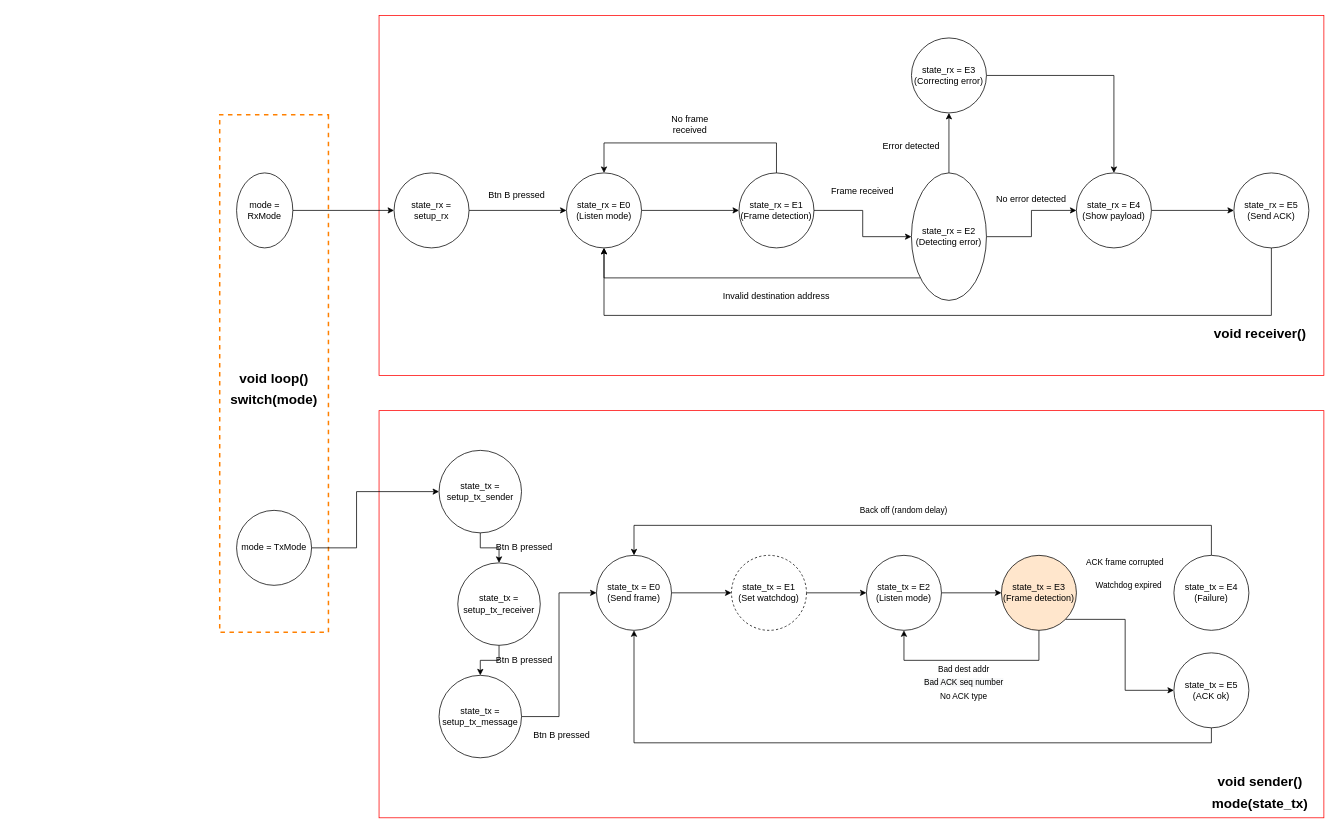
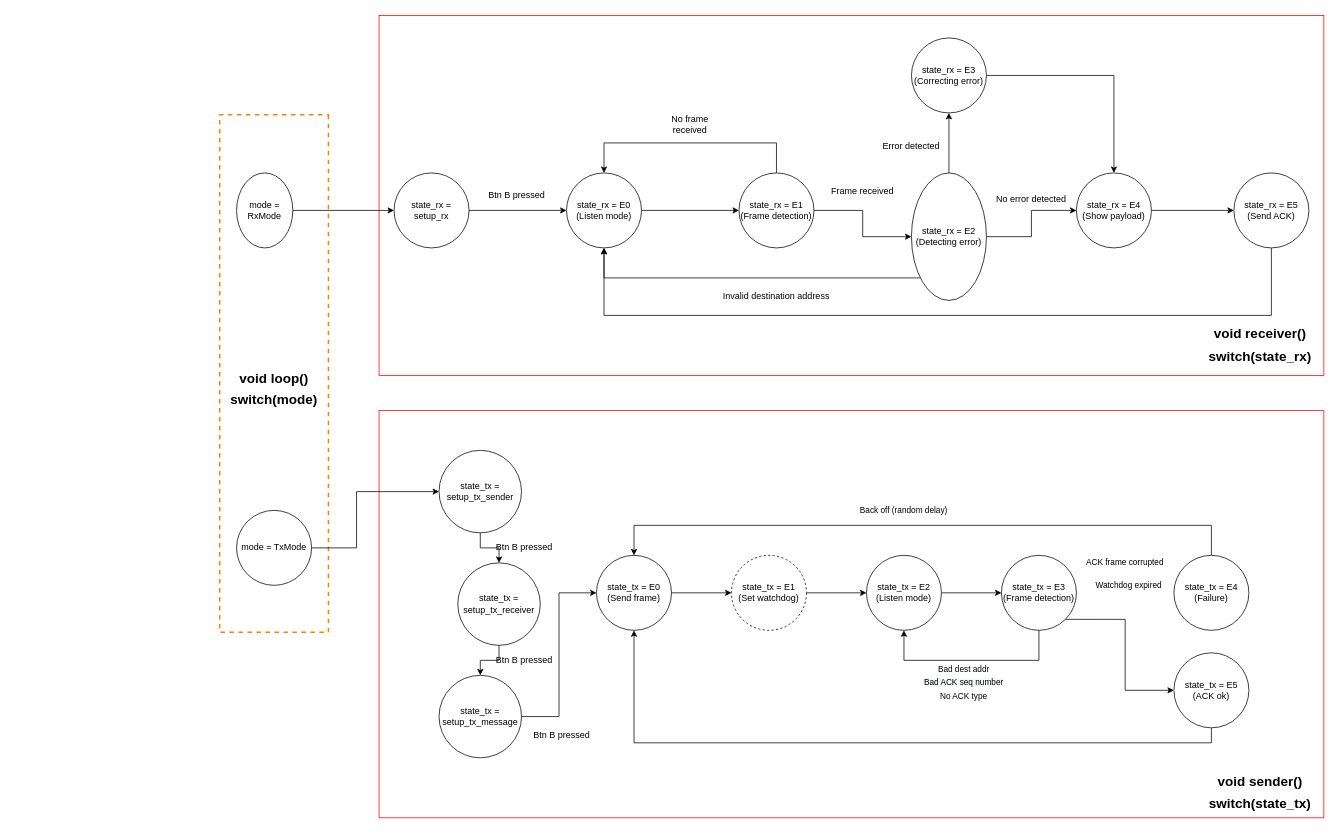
none -> (1260, 357)
(1039, 593) -> (1039, 593)
(1260, 804) -> (1260, 804)
